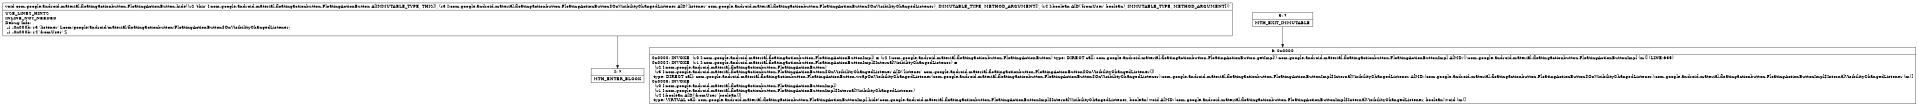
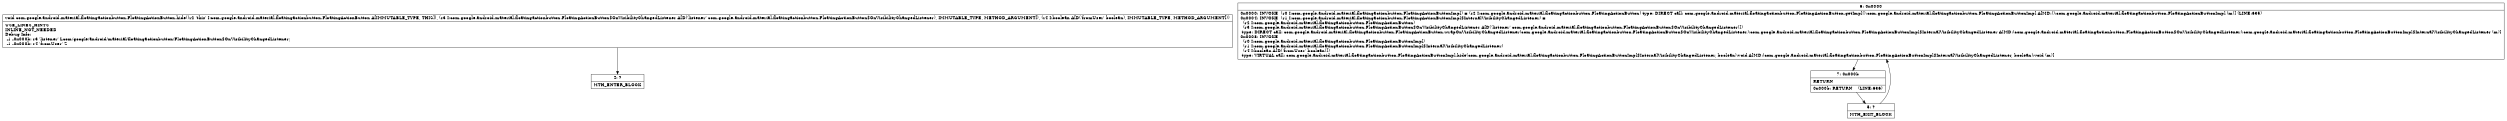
(1283, 23) -> (1871, 114)
none -> (1848, 82)
